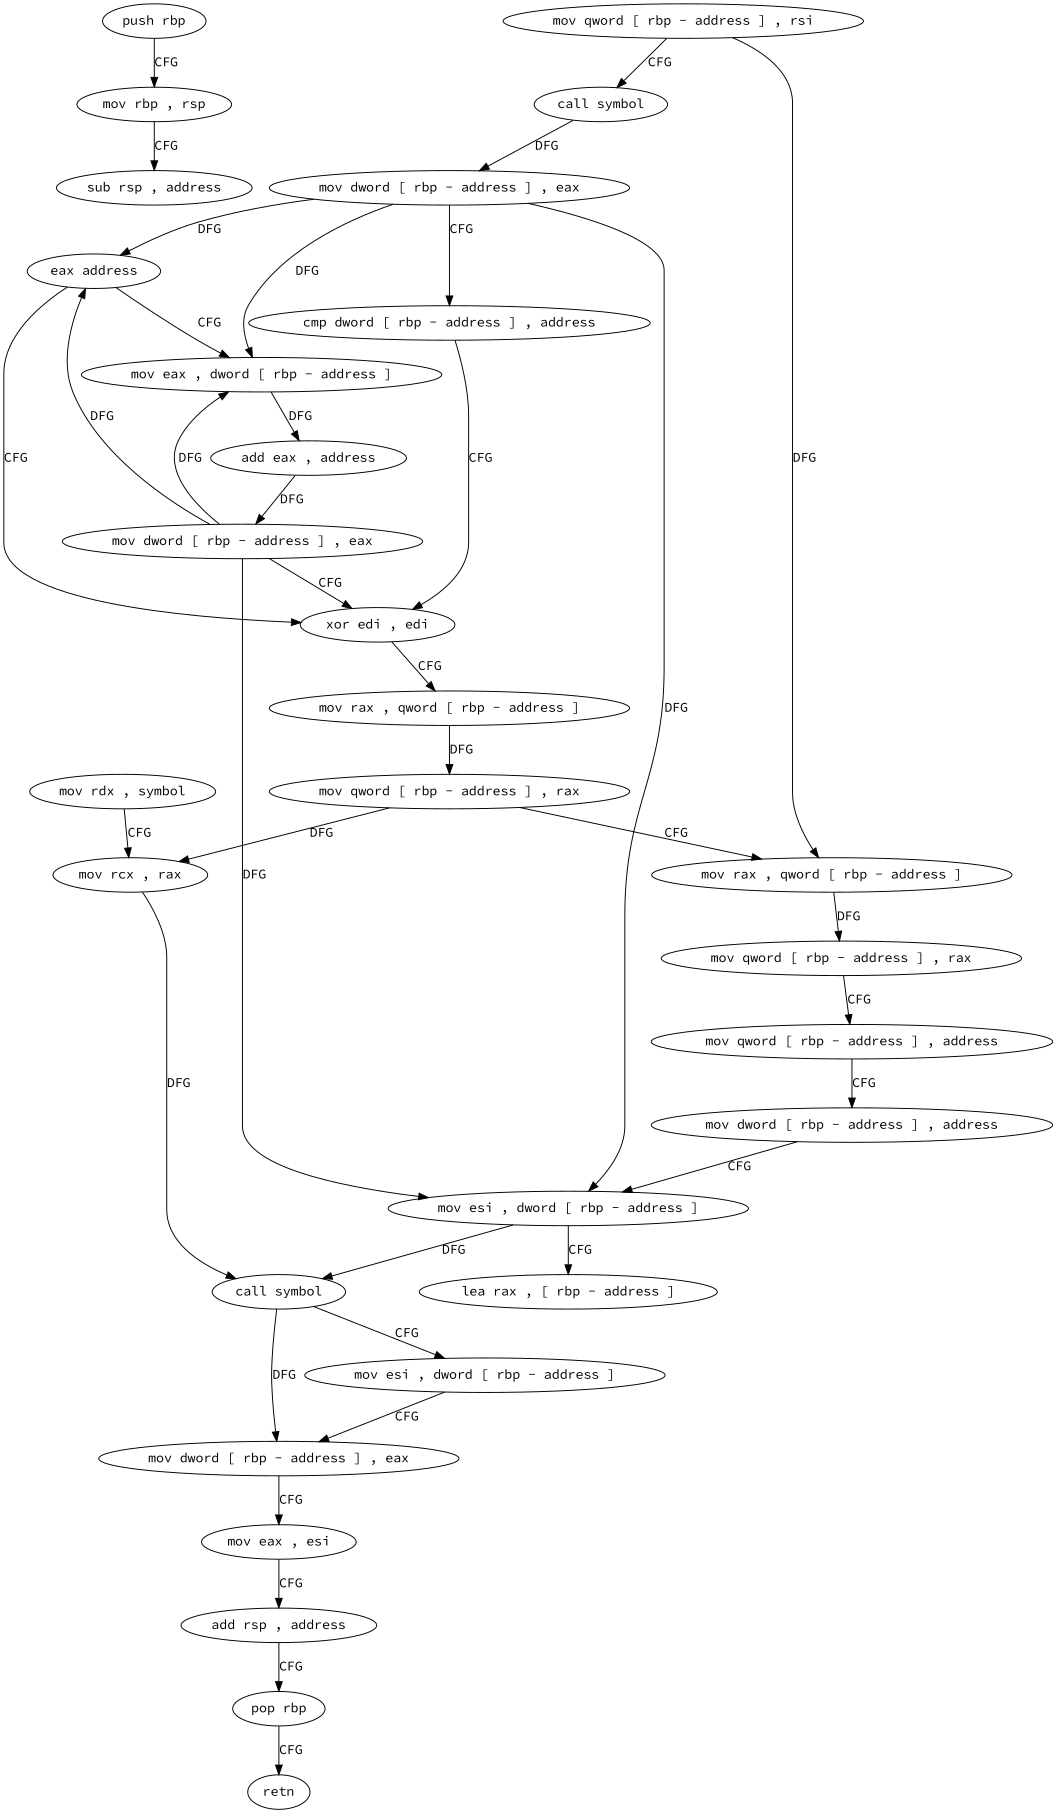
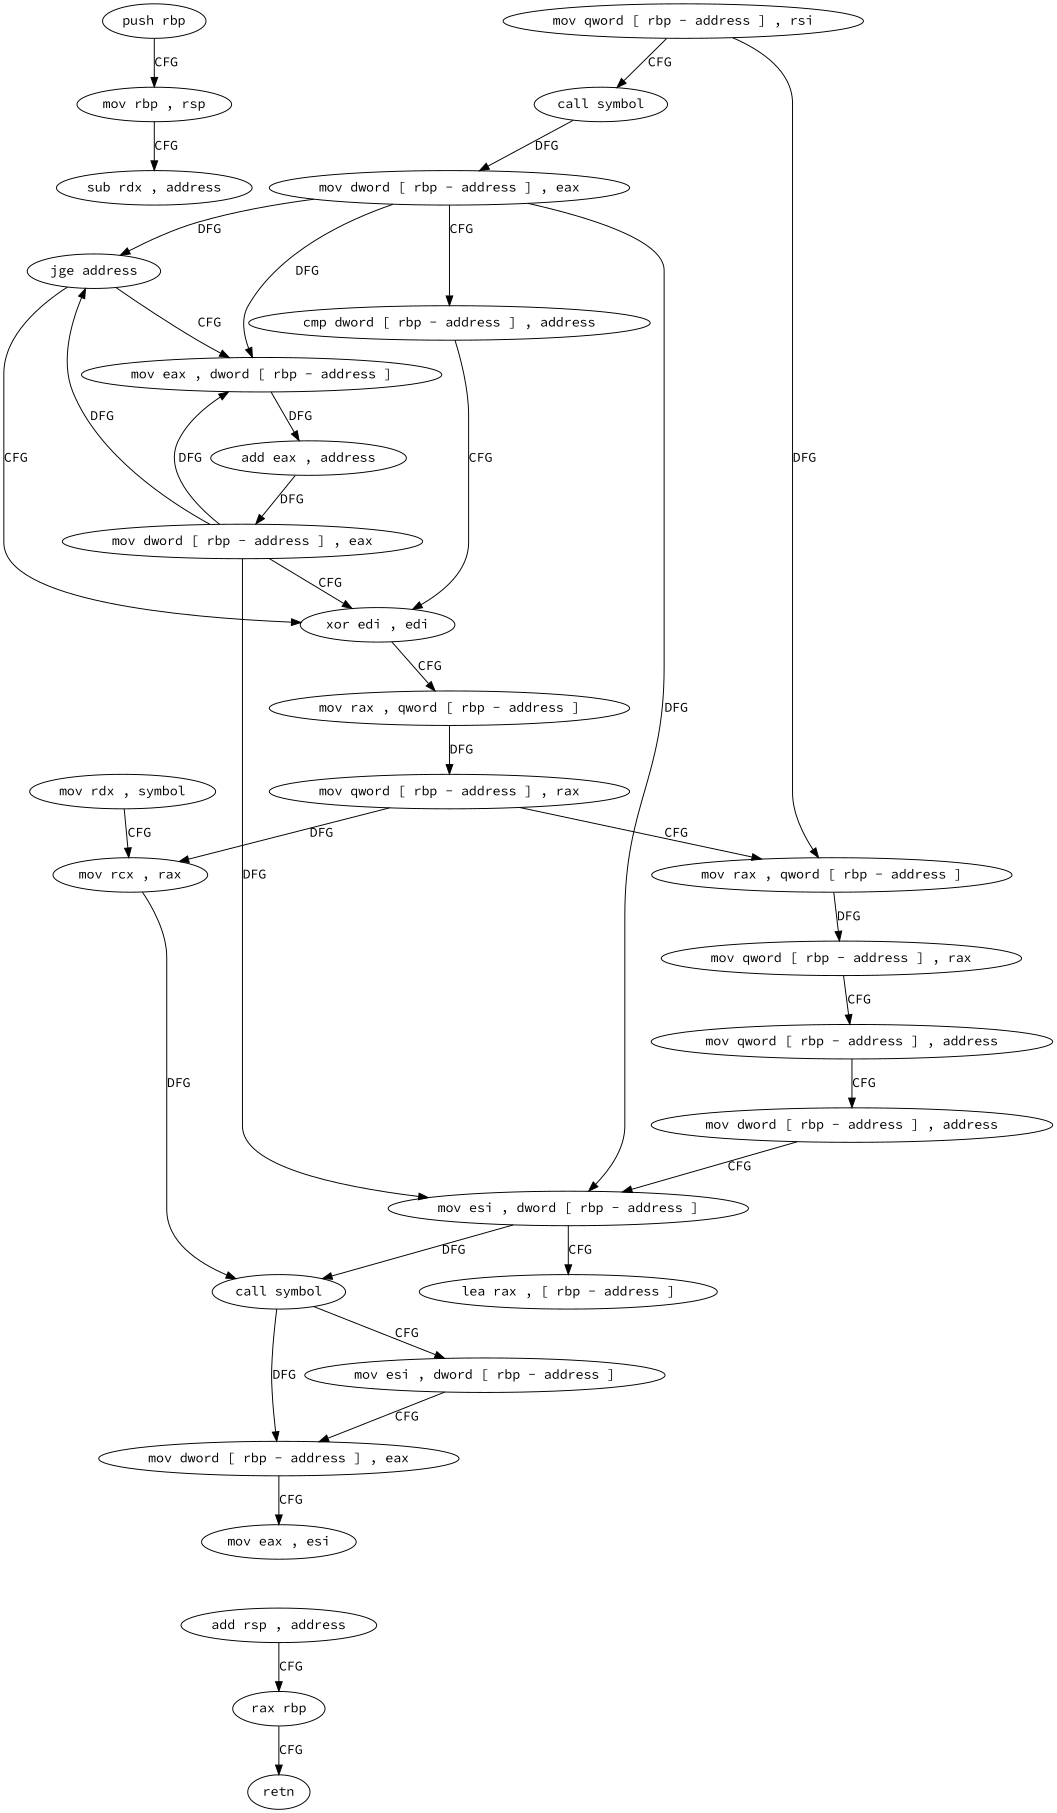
(154, 188) -> (154, 188)
(94, 271) -> (94, 271)
(279, 1579) -> none
(279, 1709) -> (279, 1709)
